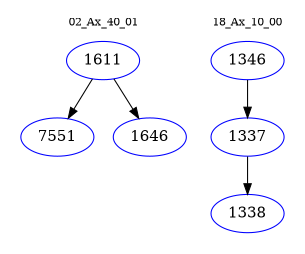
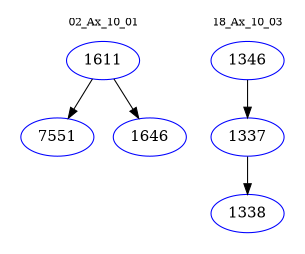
(104, 23) -> (104, 23)
(248, 23) -> (248, 23)
